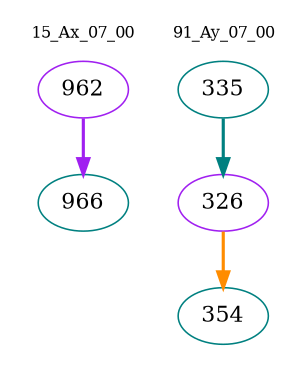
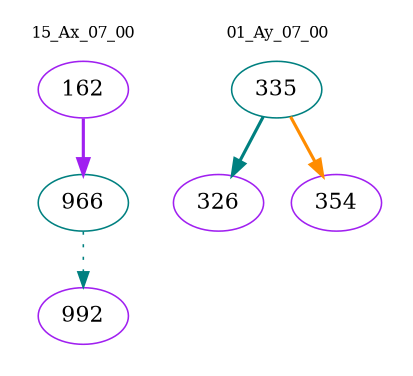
(224, 34) -> (277, 34)
(83, 90) -> (83, 90)
(223, 252) -> (303, 139)
none -> (83, 316)
(223, 316) -> (336, 203)
